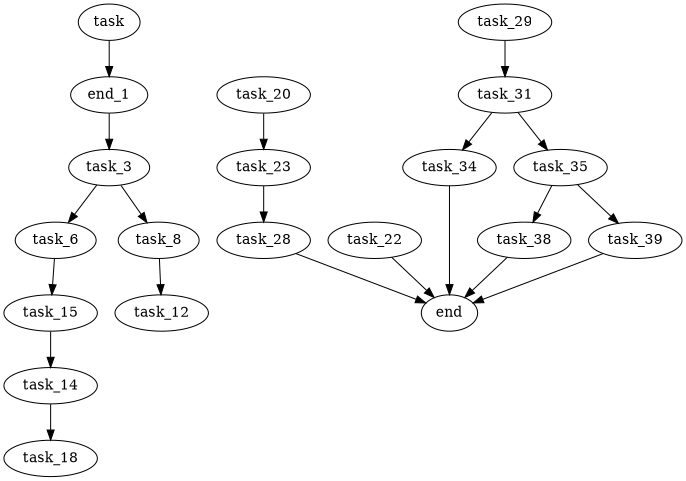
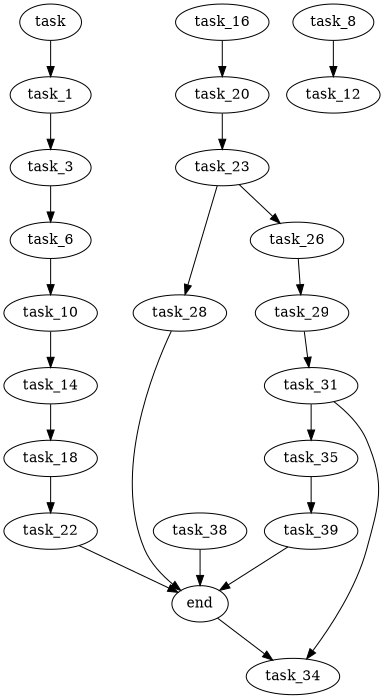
none -> (222, 22)
(109, 95) -> (51, 95)
(545, 199) -> none
(131, 200) -> none
(449, 235) -> (241, 636)
none -> (297, 240)
(51, 313) -> (51, 313)
none -> (51, 490)
